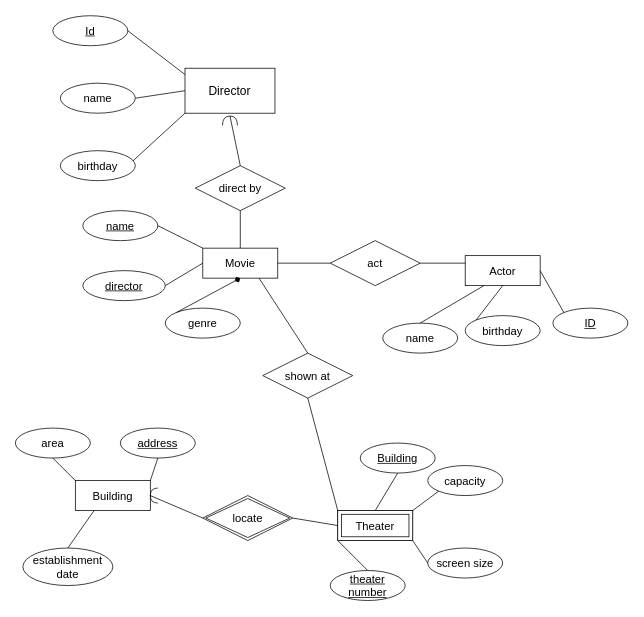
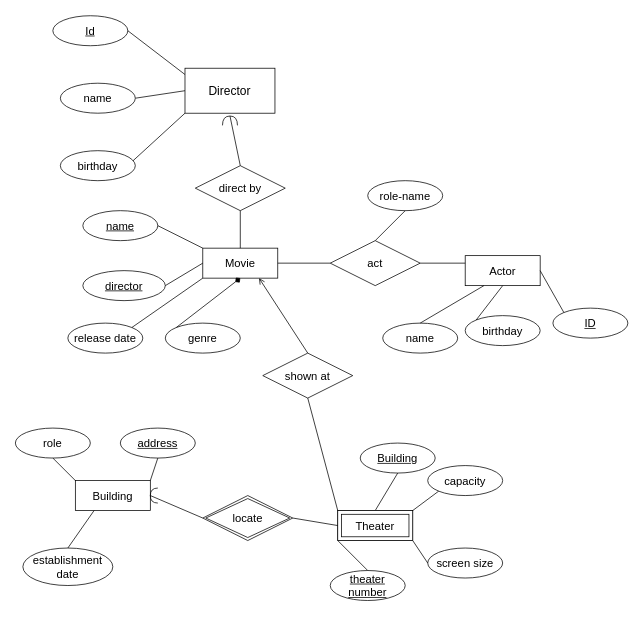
none -> (405, 195)
none -> (390, 225)
(261, 280) -> (261, 281)
none -> (167, 303)
(203, 323) -> (203, 338)
none -> (105, 338)
(53, 443) -> (53, 443)
